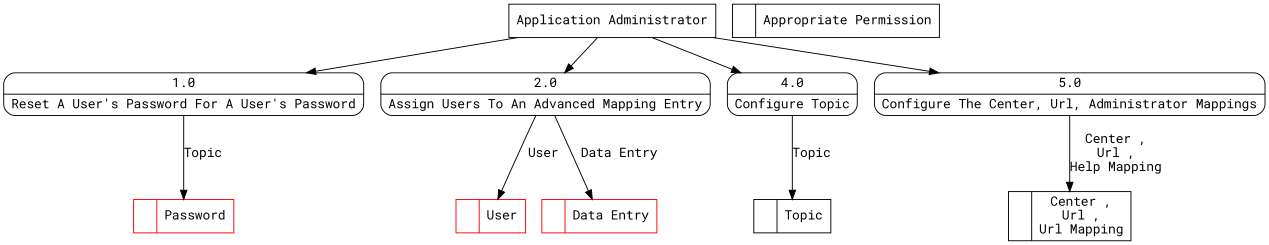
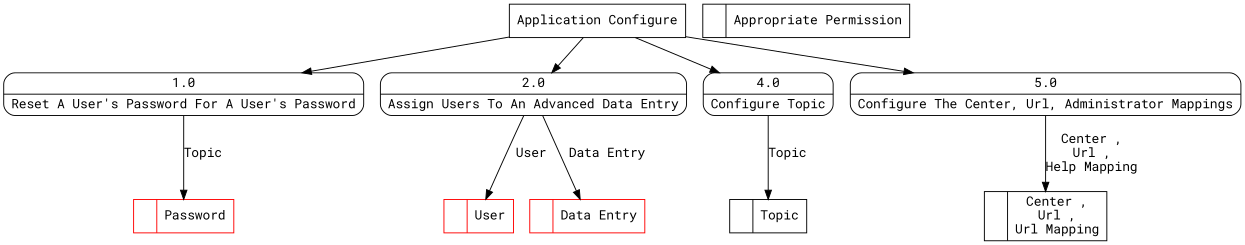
(612, 21) -> (597, 21)
(546, 104) -> (533, 104)
